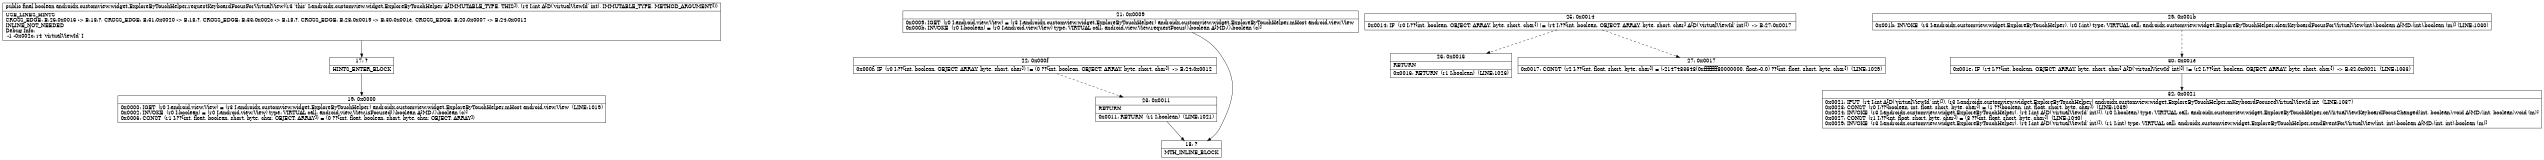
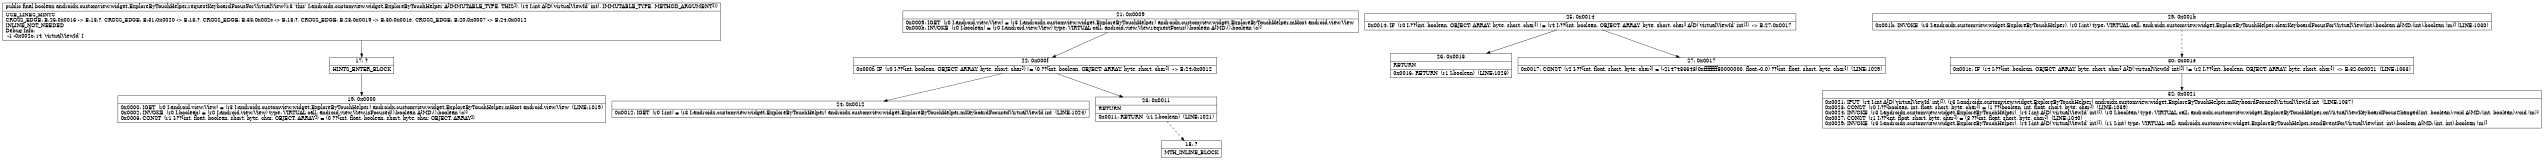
(1523, 41) -> (1523, 41)
(1639, 43) -> (1639, 43)
(1232, 80) -> (1081, 44)
(1088, 85) -> (1088, 85)
none -> (851, 109)
(1174, 130) -> (1174, 130)
